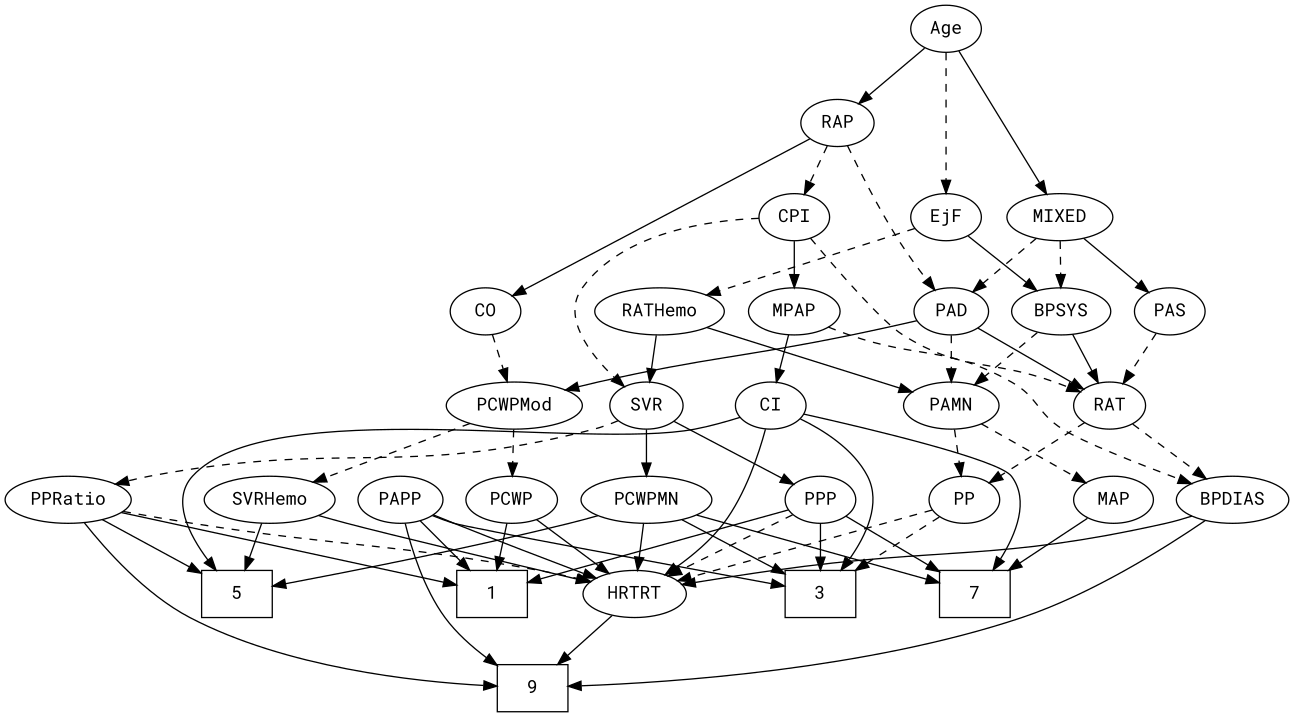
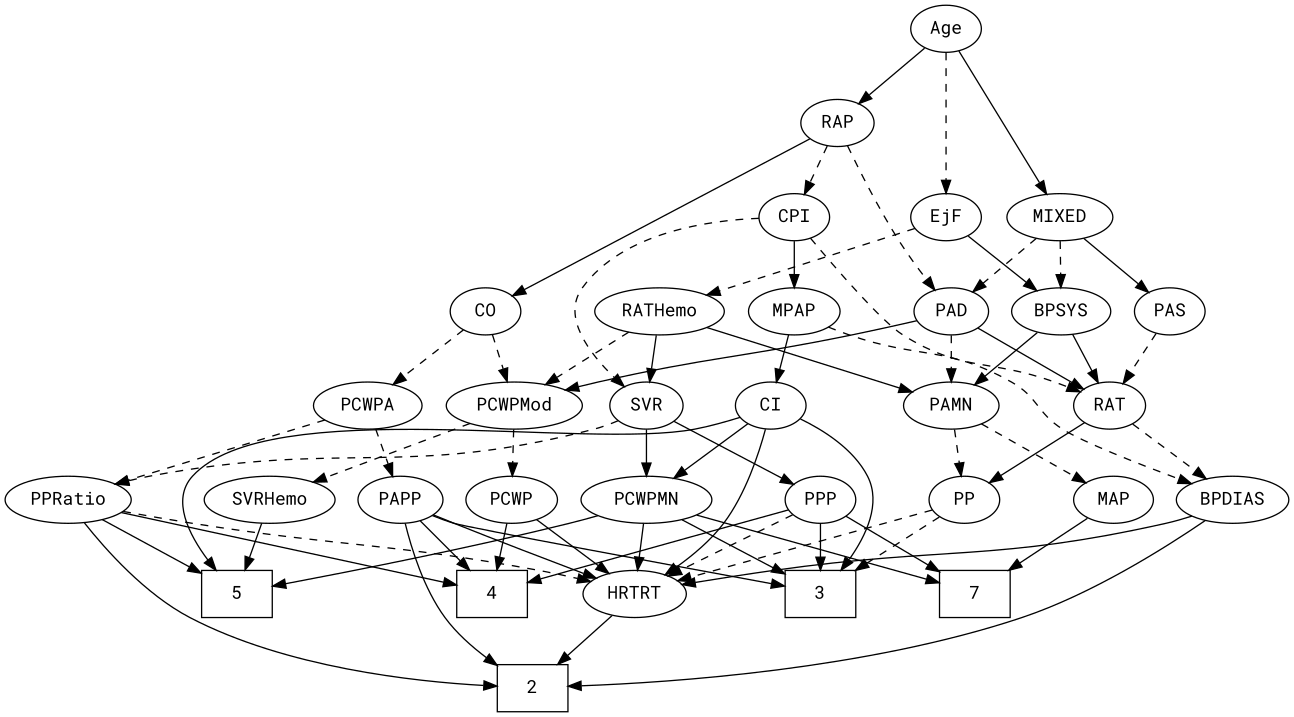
(1008, 357) -> (1008, 357)
none -> (586, 359)
none -> (368, 406)
(945, 449) -> (712, 450)
(1043, 449) -> (1043, 449)
(428, 543) -> none
(492, 594) -> (492, 594)
(533, 688) -> (533, 688)
